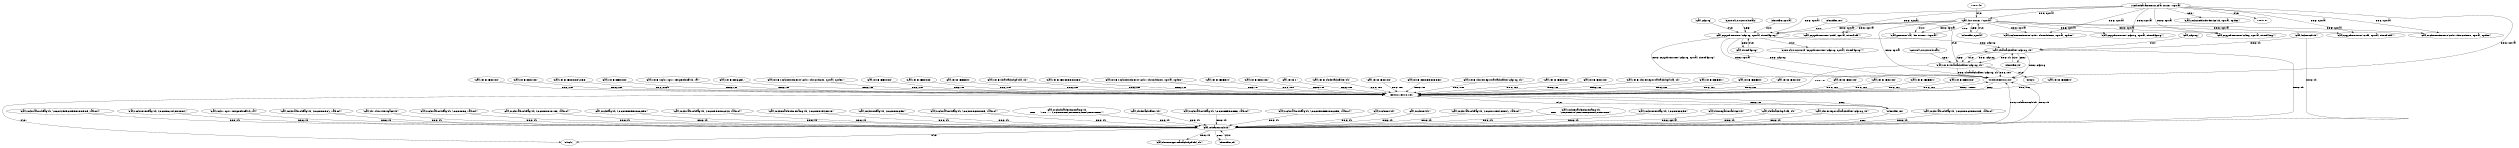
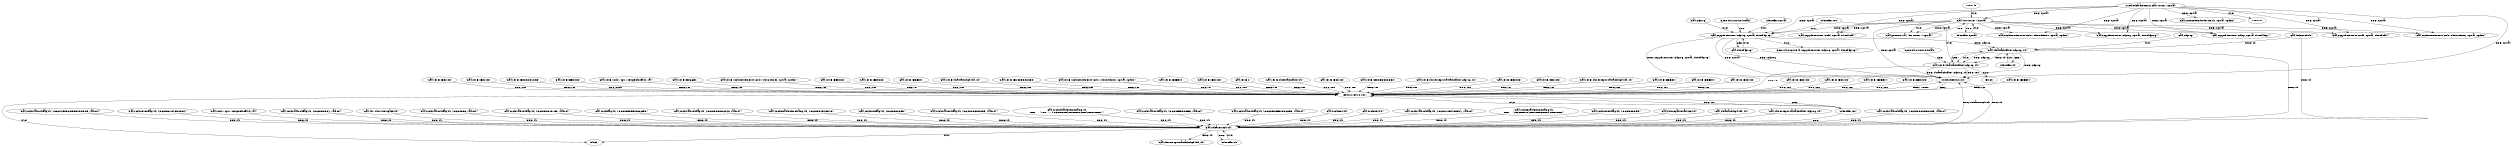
(2191, 13) -> (2190, 13)
(1146, 111) -> none
(1573, 120) -> (1536, 120)
(1670, 120) -> (1621, 120)
